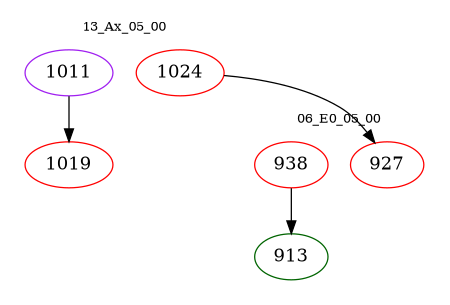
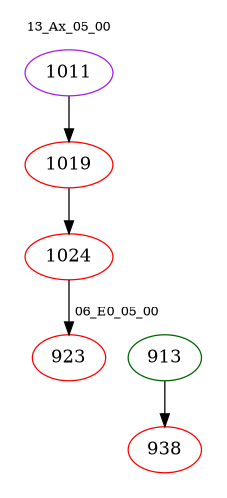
(387, 165) -> (69, 358)
none -> (69, 205)
(291, 205) -> (165, 398)
